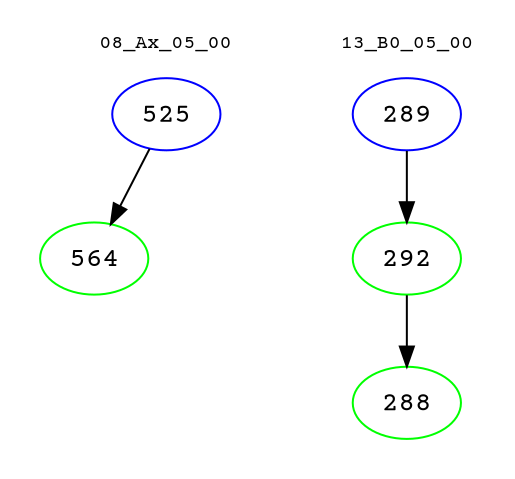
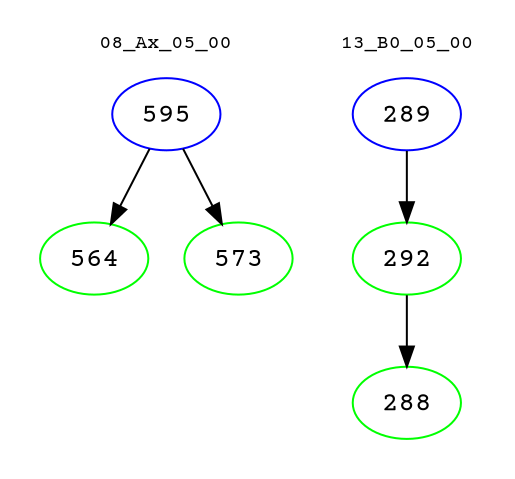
(166, 114) -> (166, 114)
none -> (238, 259)
